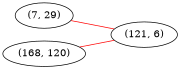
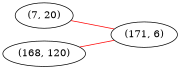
(44, 16) -> (44, 16)
(144, 35) -> (144, 35)
